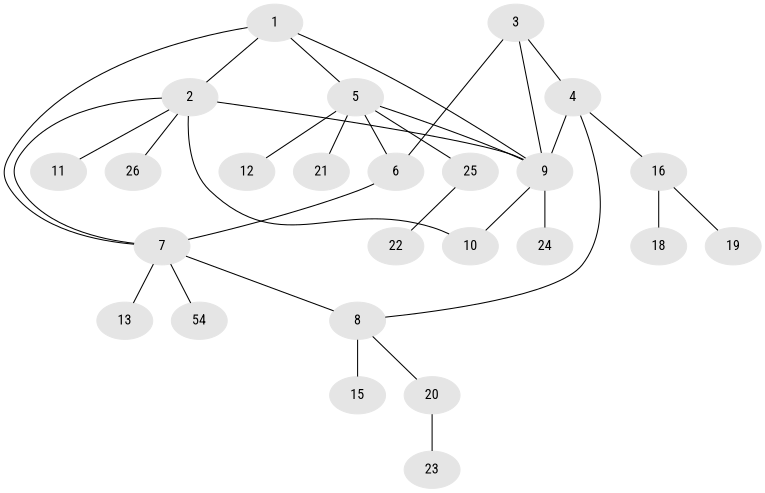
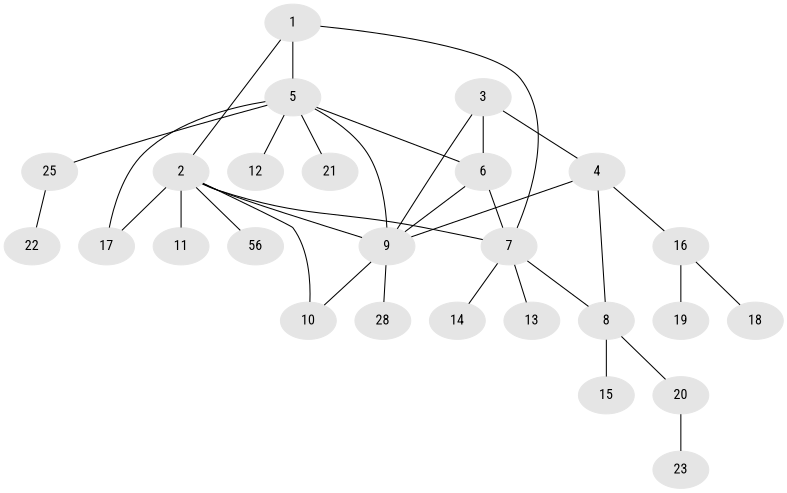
(415, 91) -> (435, 209)
(133, 172) -> (256, 246)
none -> (107, 246)
(545, 246) -> (383, 321)
(199, 321) -> (457, 321)
